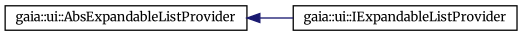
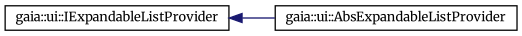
(277, 18) -> (259, 18)
